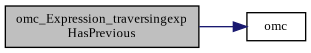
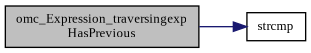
(276, 27) -> (276, 27)
